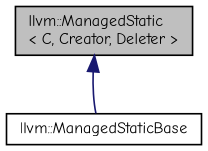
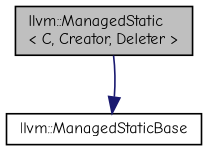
(93, 93) -> (115, 76)
